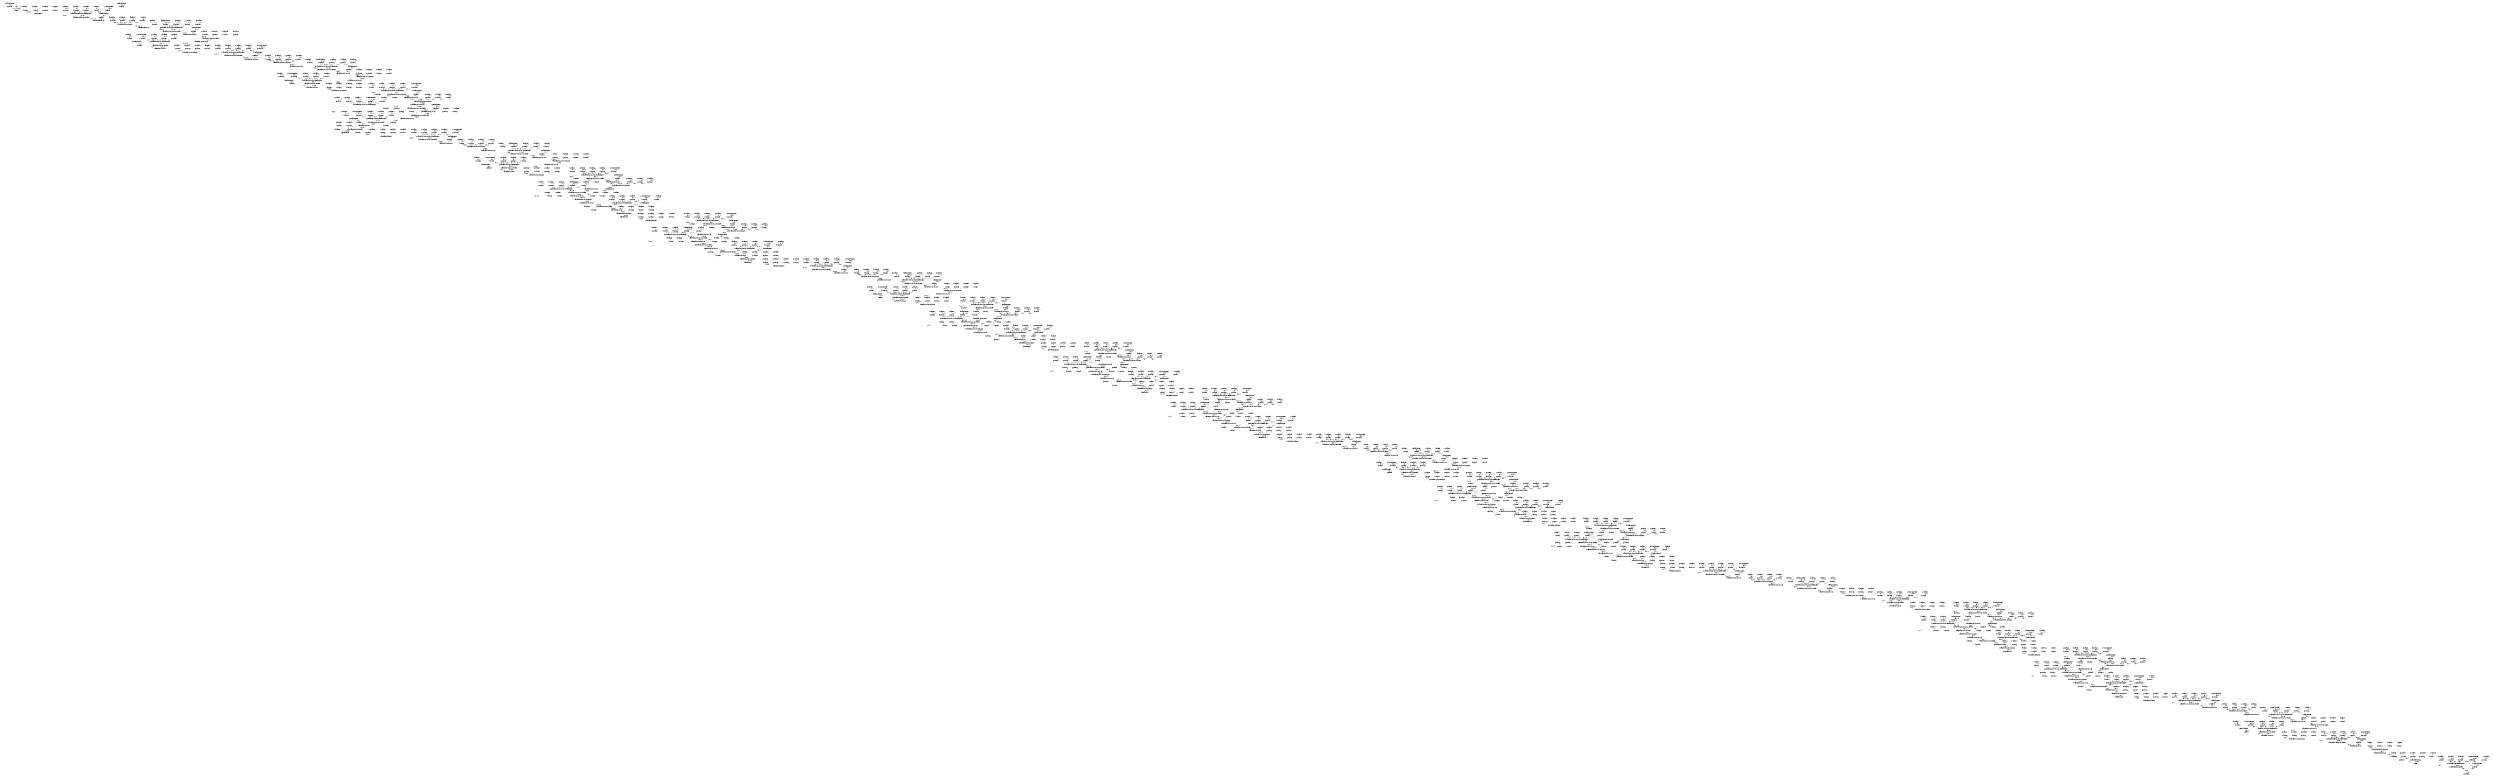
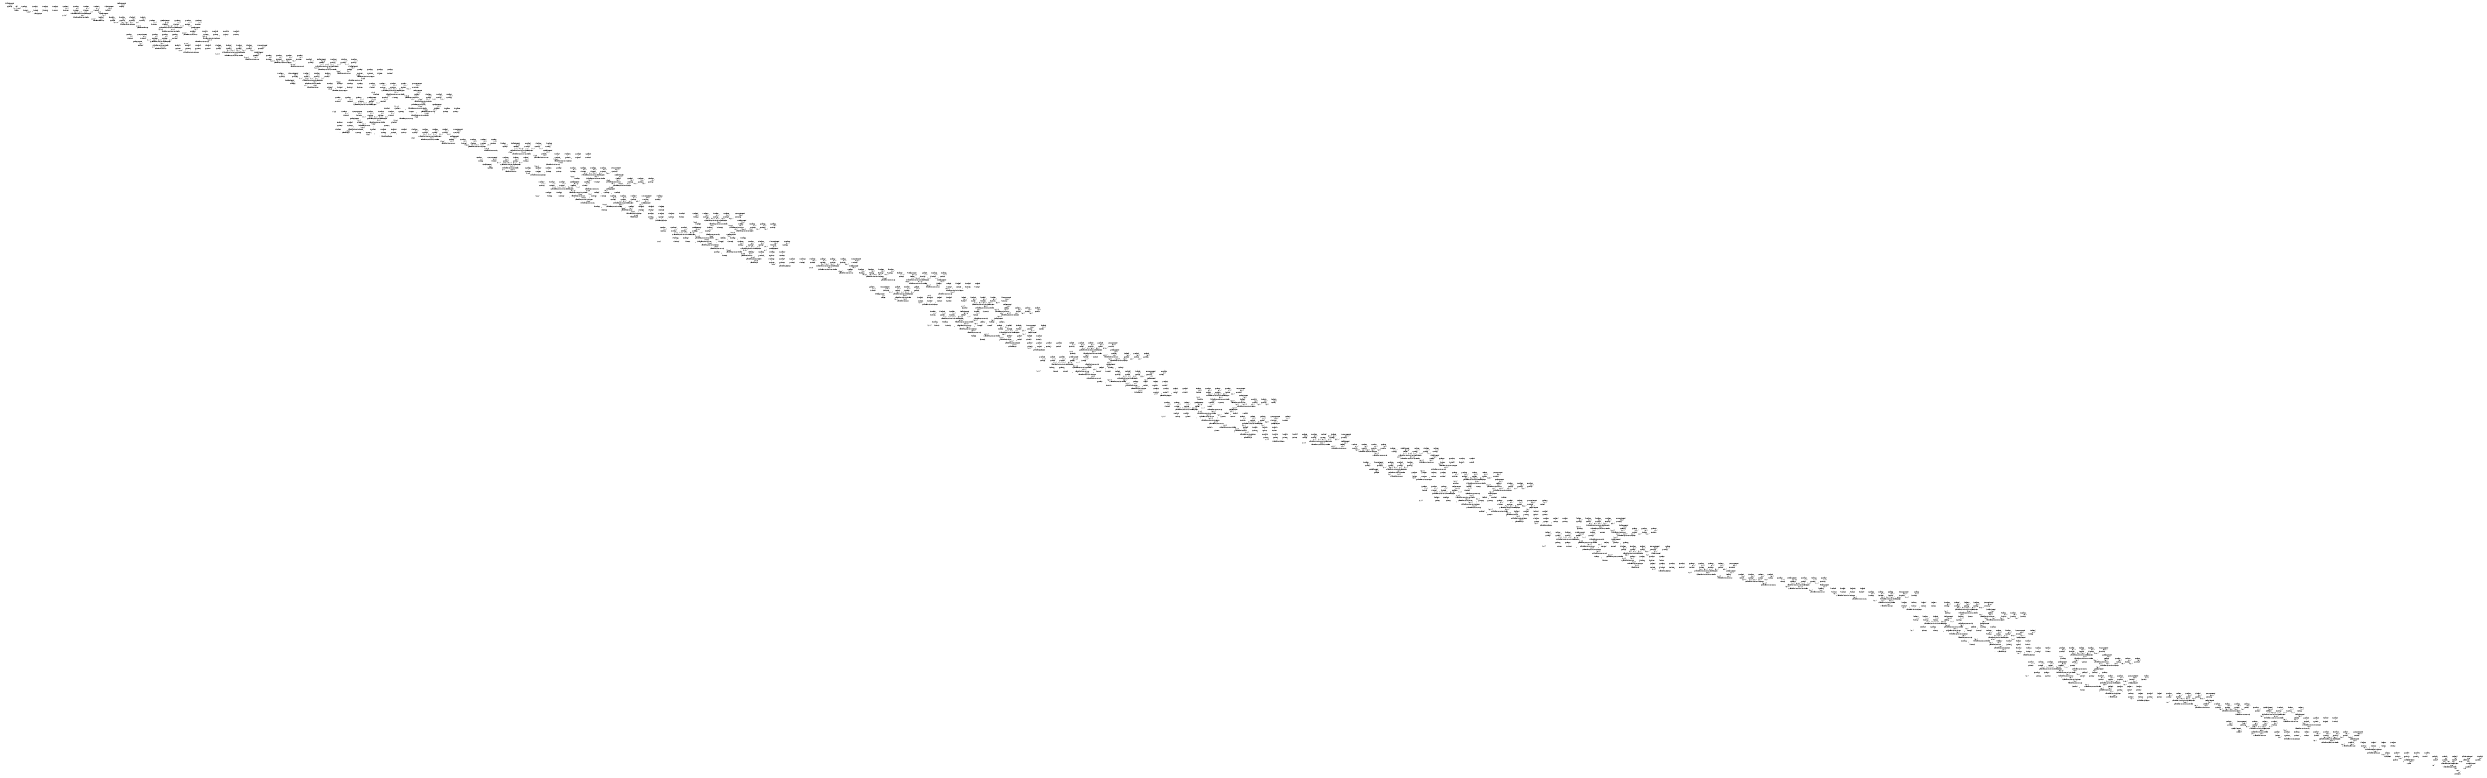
(1338, 436) -> (1328, 436)
